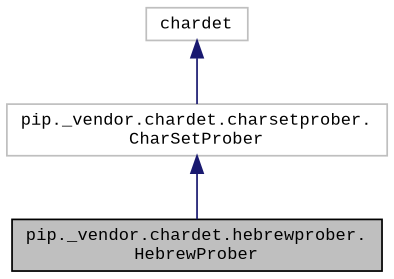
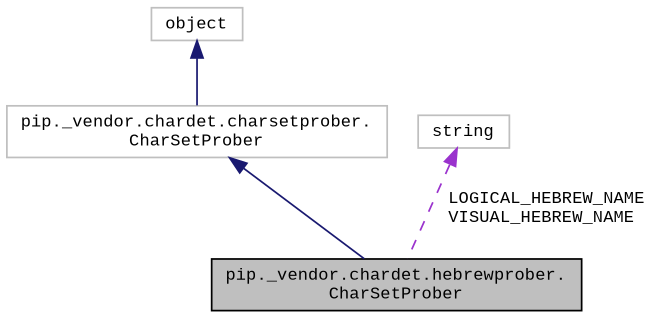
(197, 24) -> (197, 24)
none -> (464, 132)
(197, 245) -> (397, 285)
